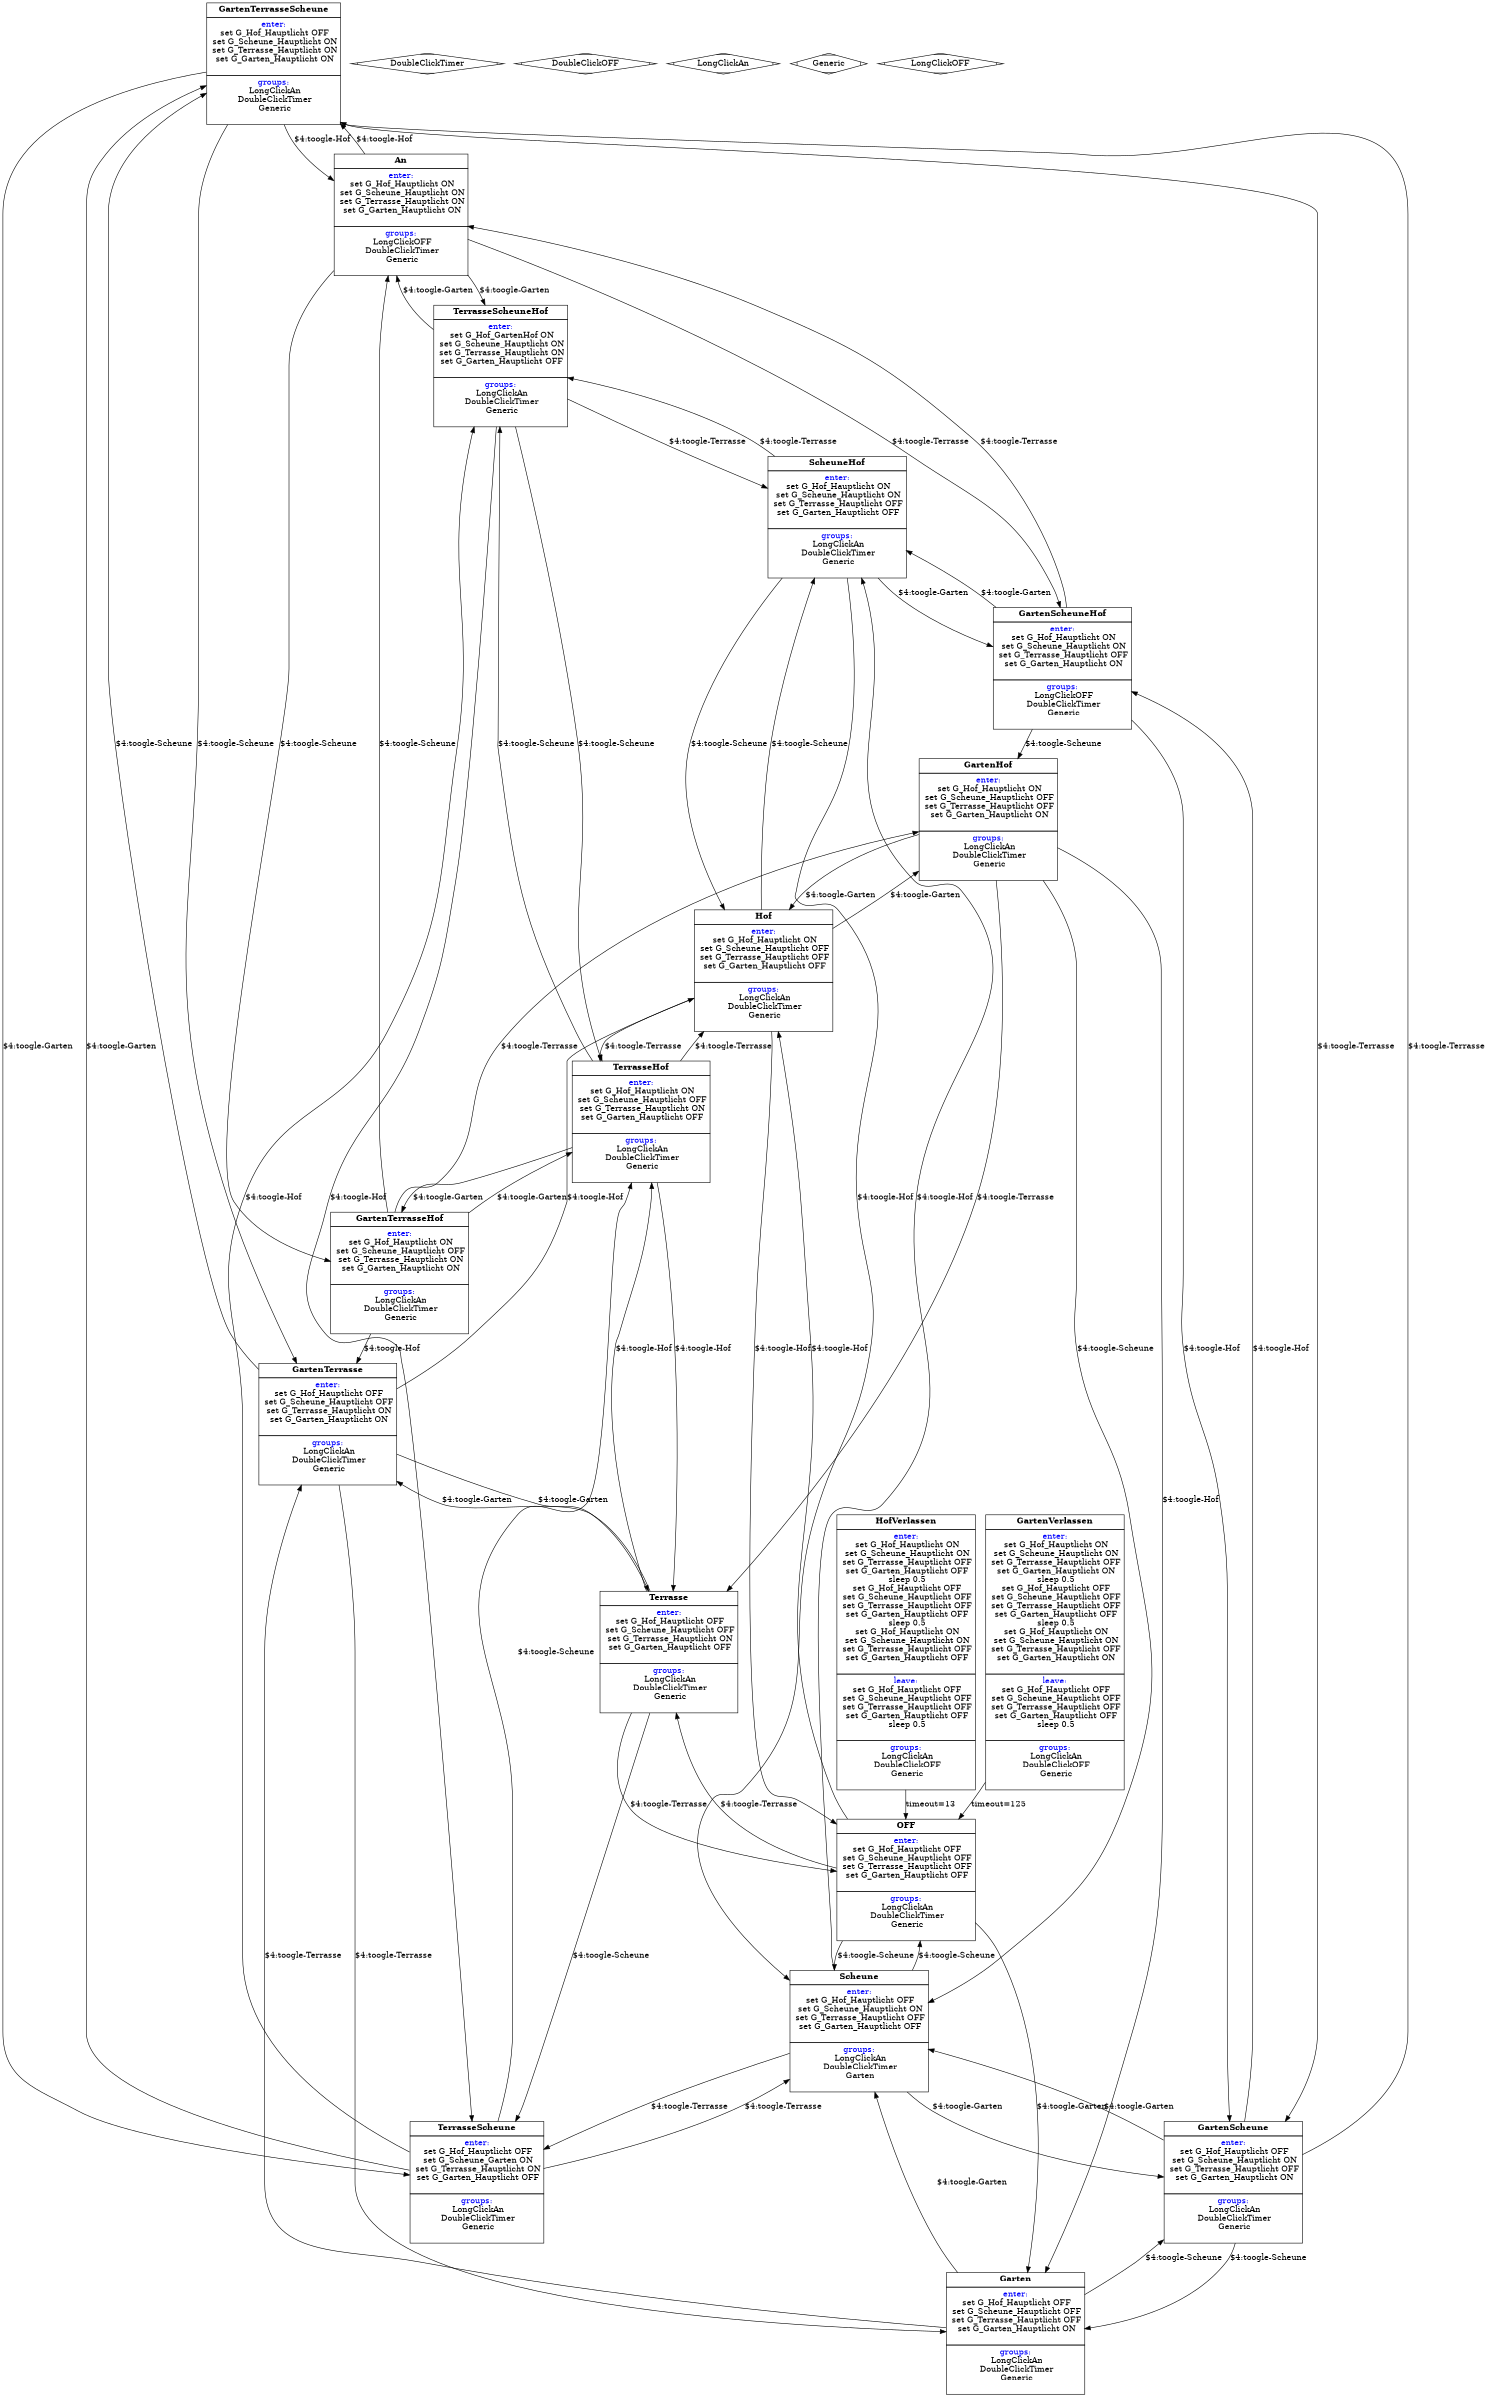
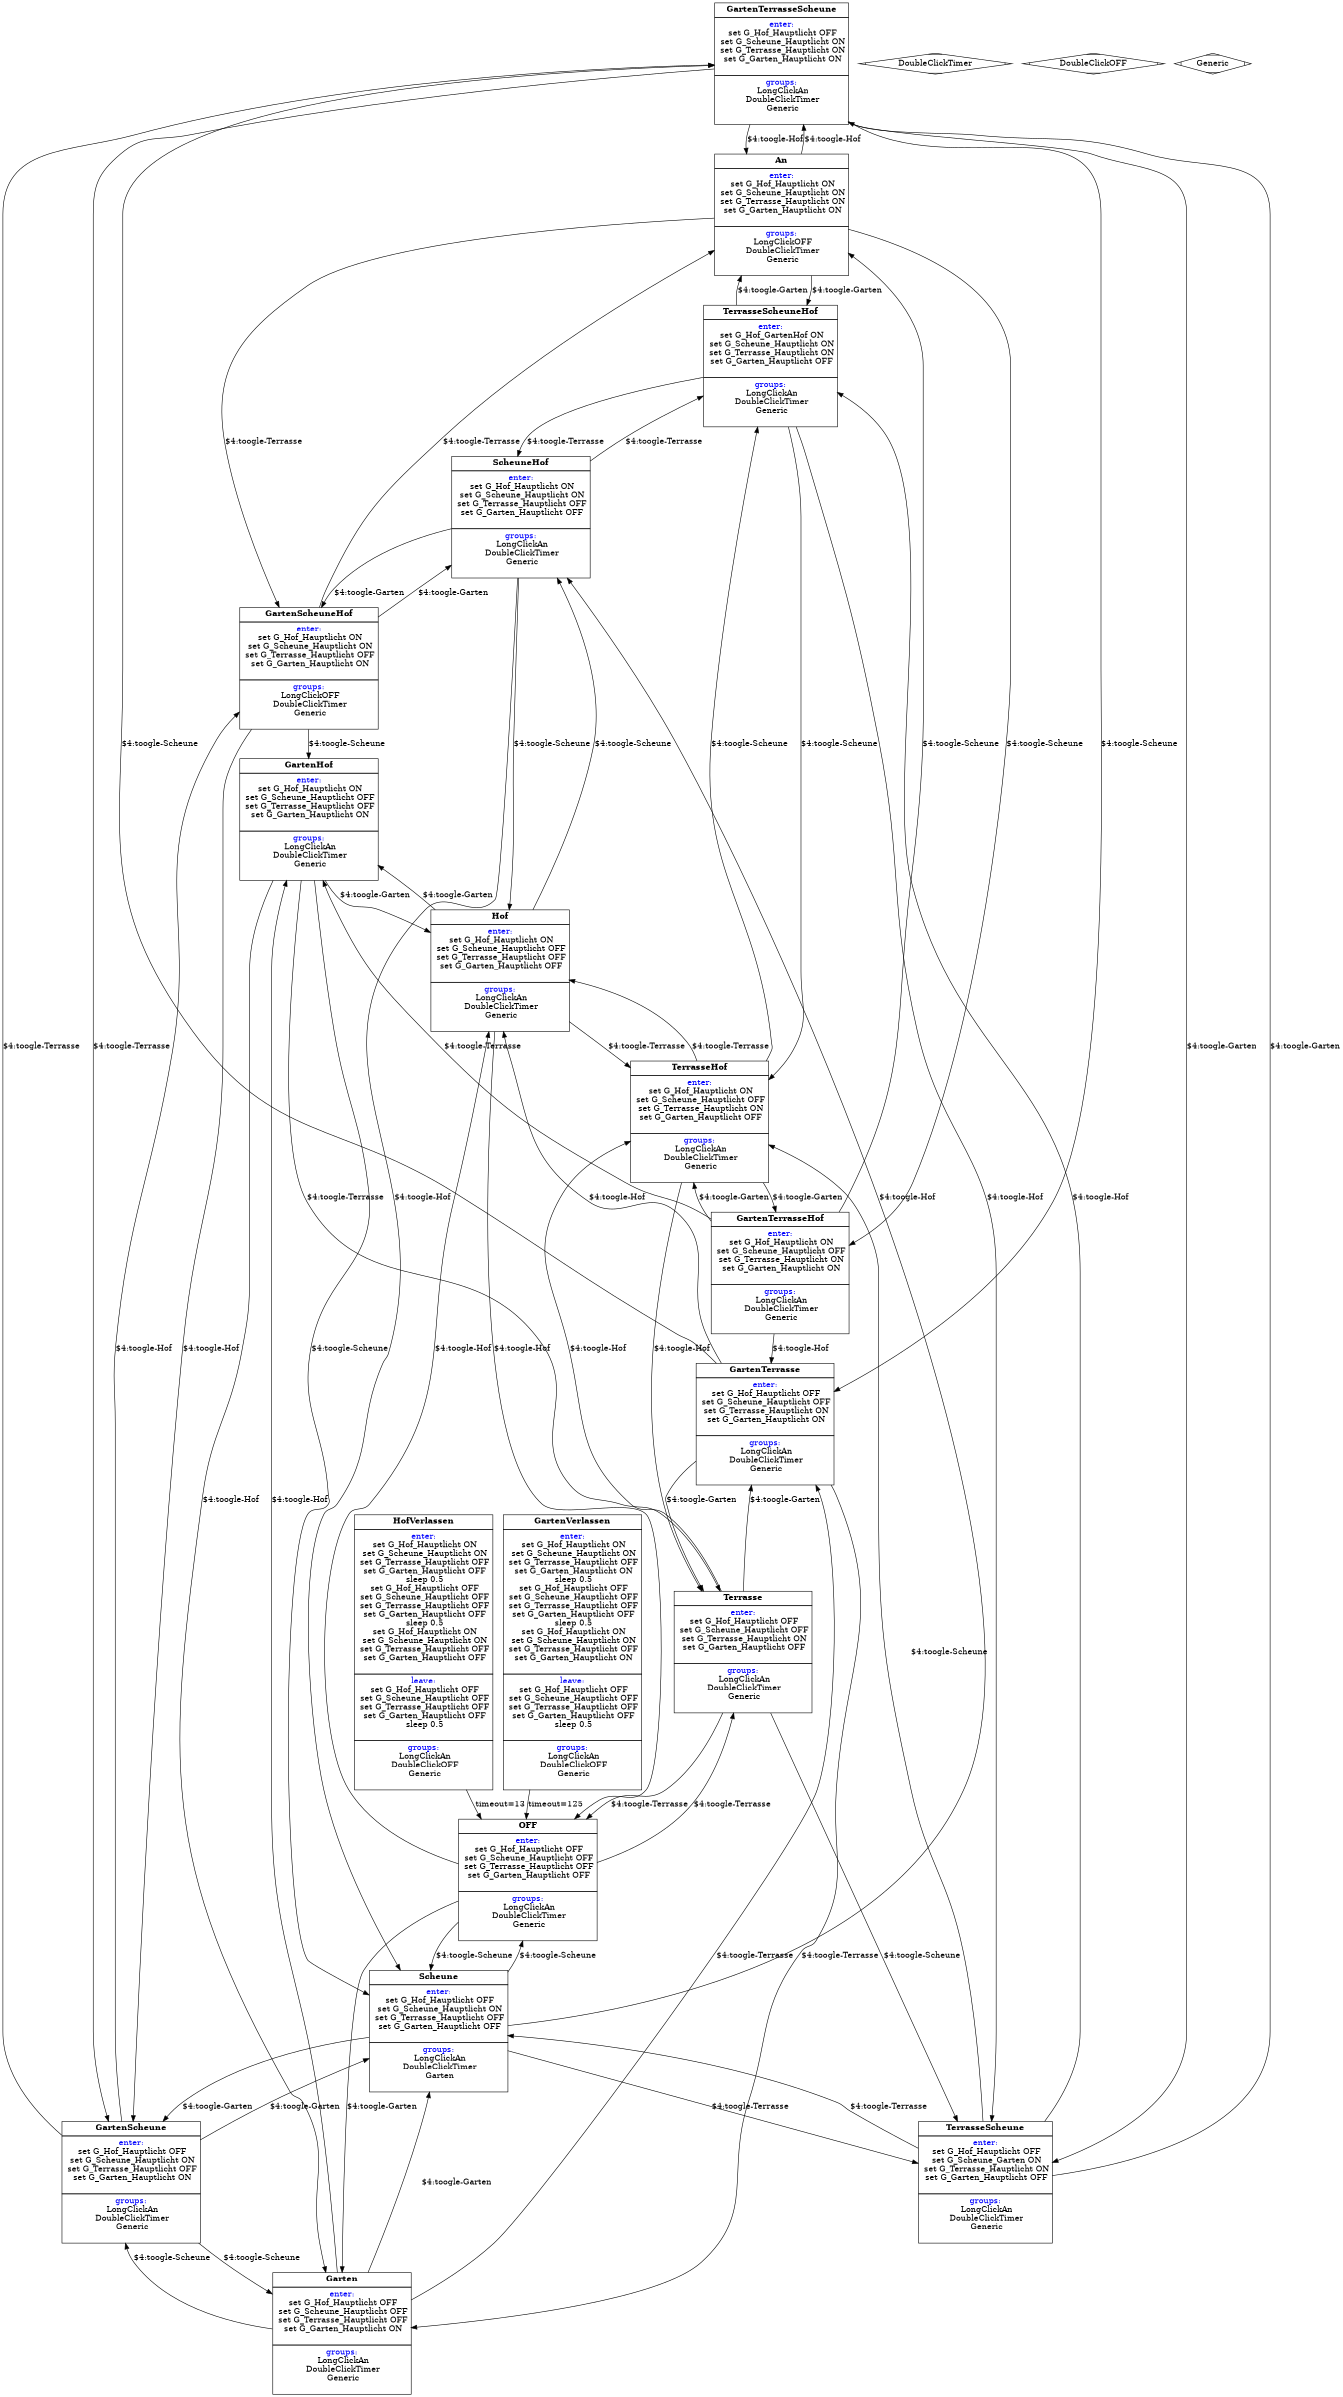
(723, 64) -> none
(941, 64) -> none
none -> (272, 1581)
